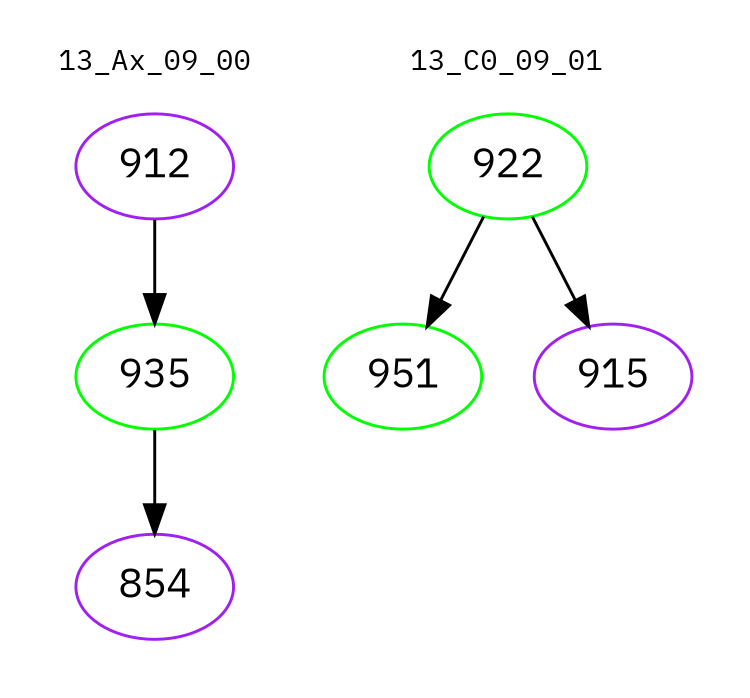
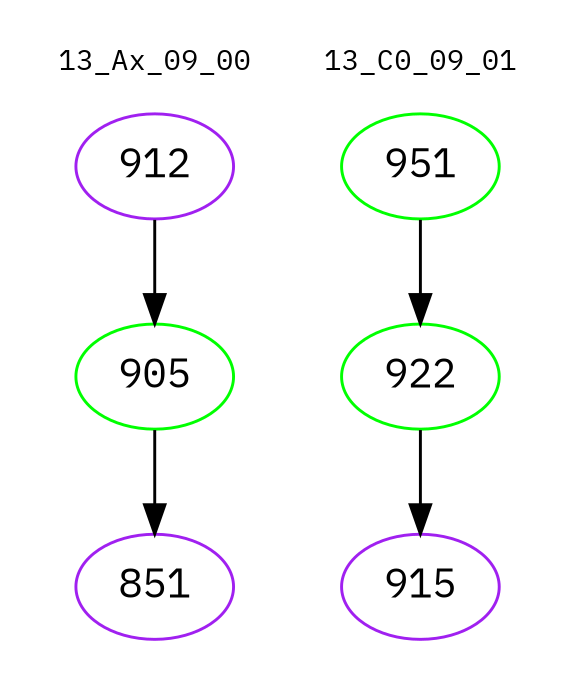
(462, 258) -> (420, 257)
(155, 377) -> (155, 377)
(155, 587) -> (155, 587)
